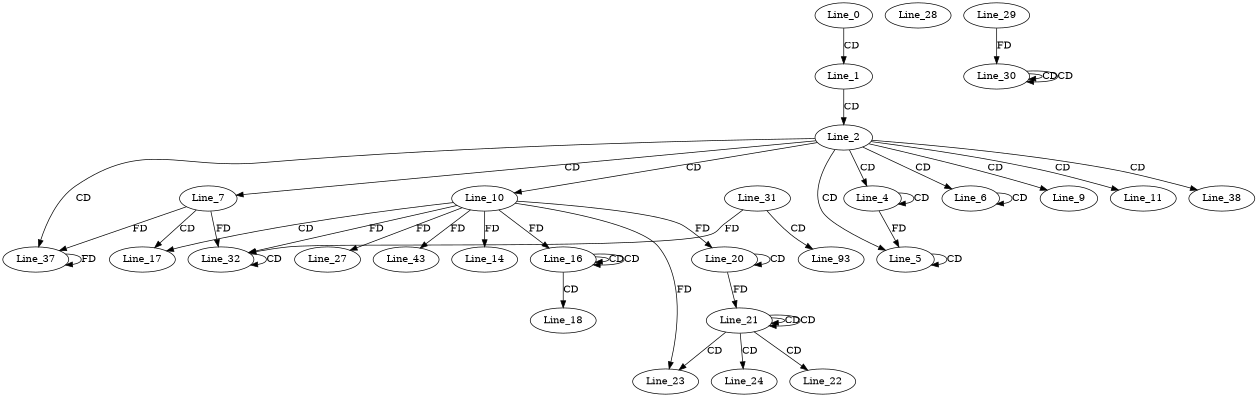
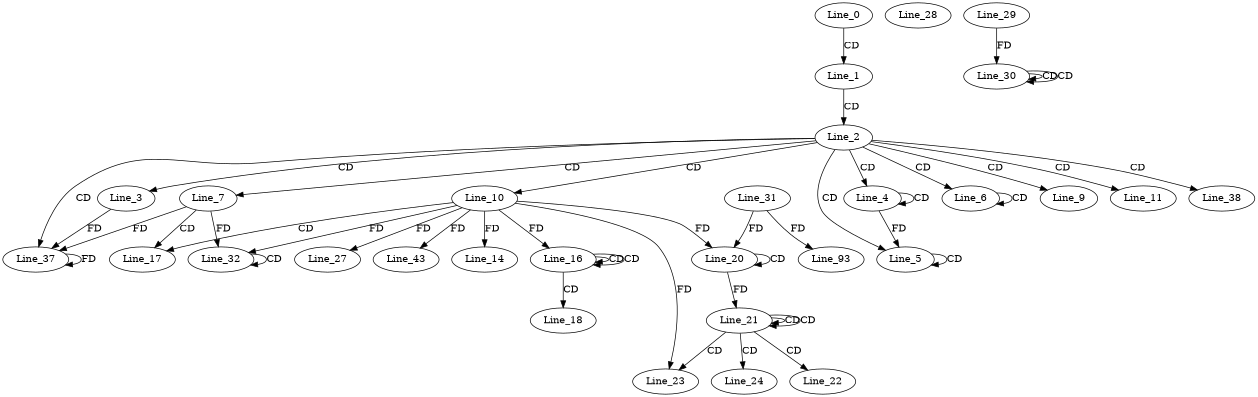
none -> (126, 198)
(798, 229) -> (798, 229)
(504, 245) -> (747, 227)
